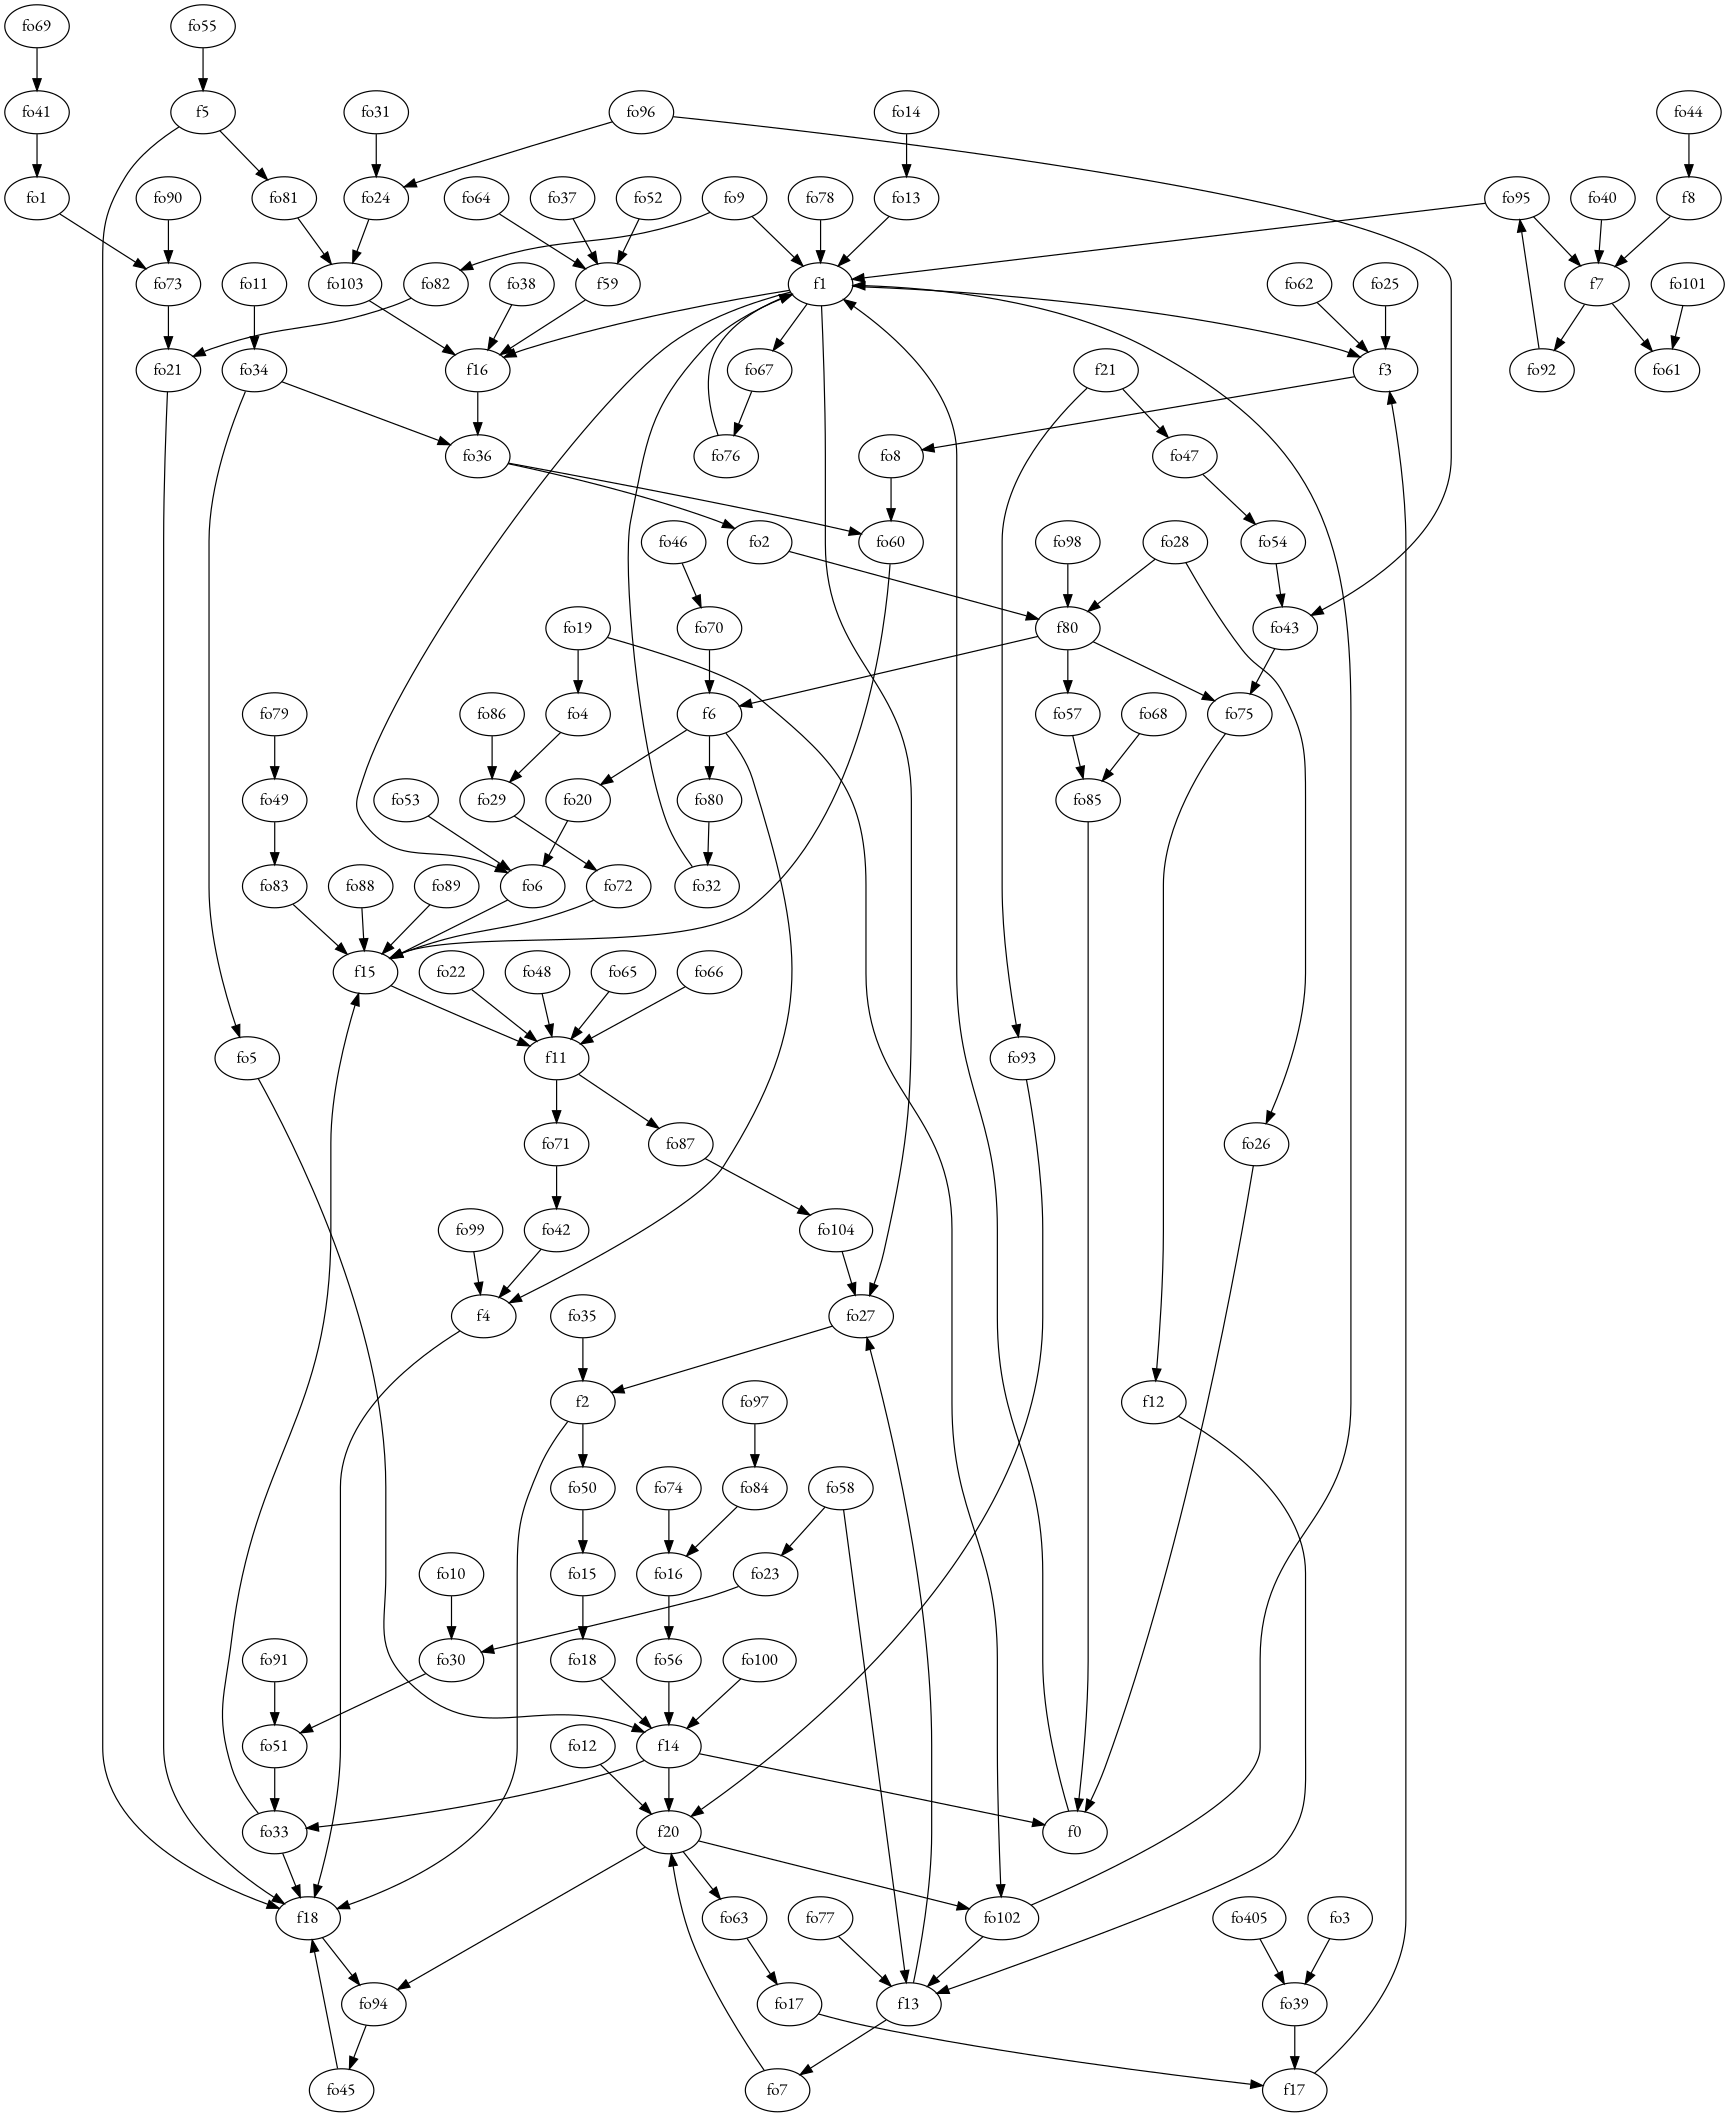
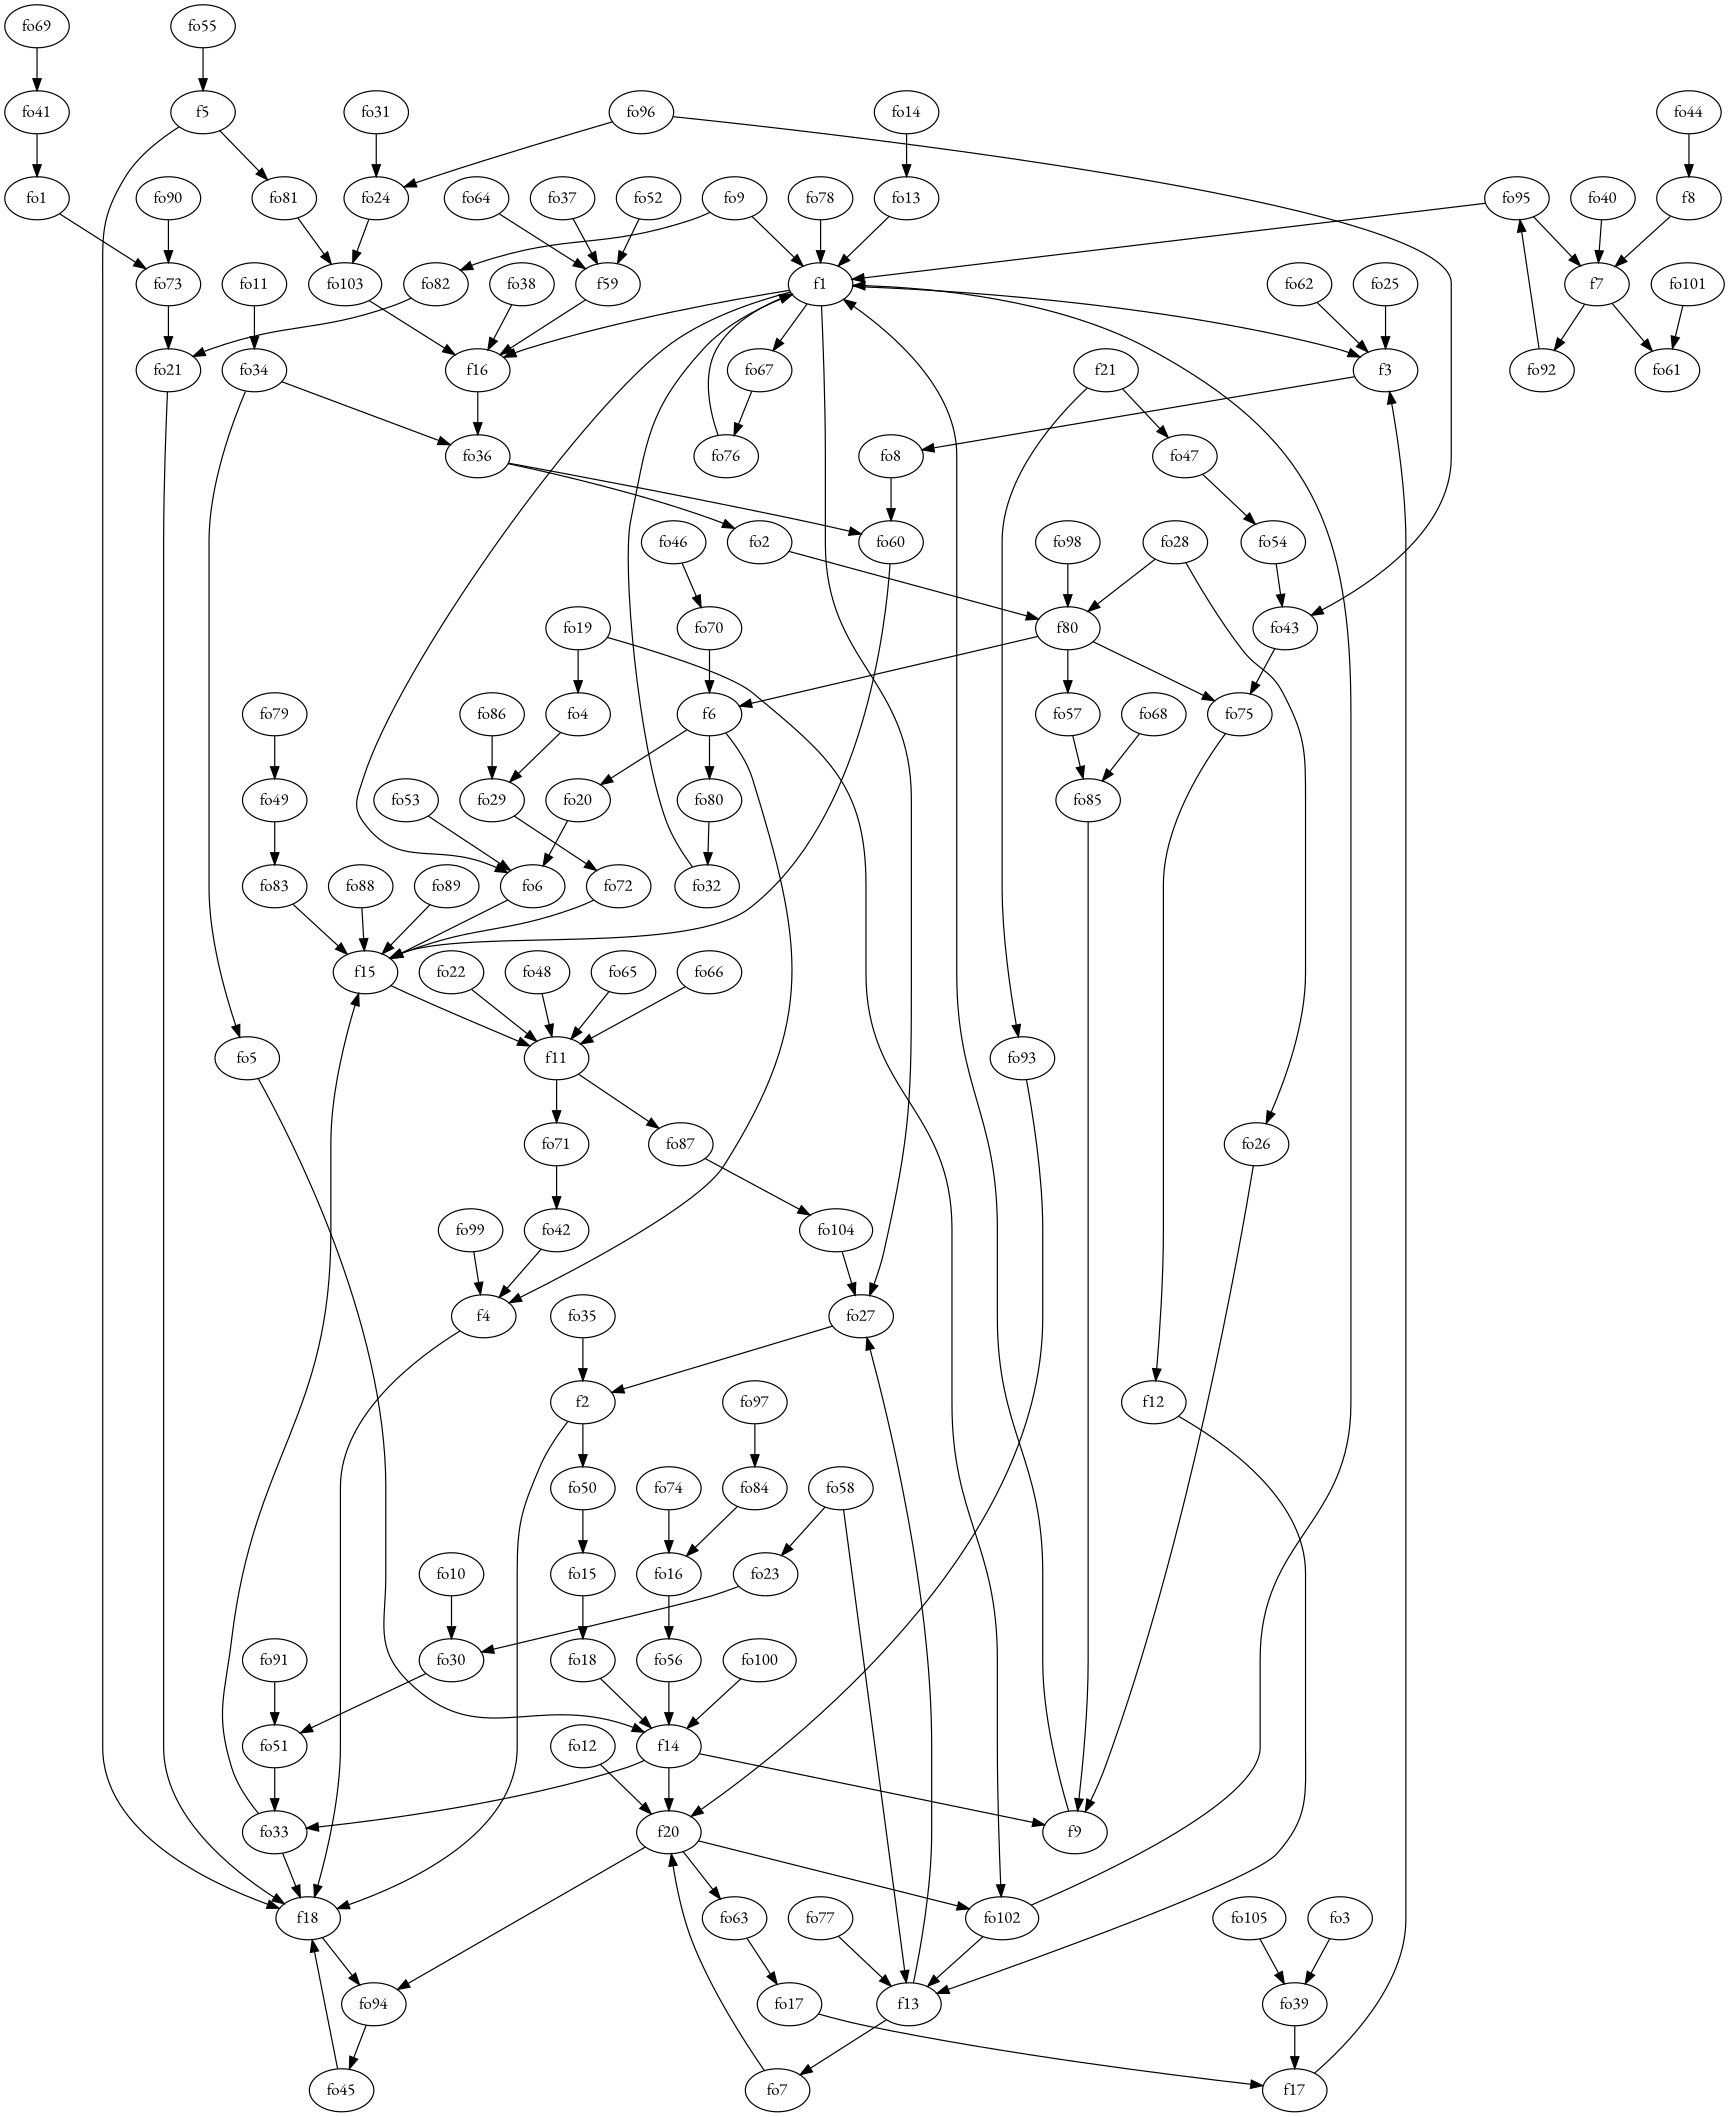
(1075, 1832) -> (1075, 1832)
(1249, 1918) -> (1249, 1918)
